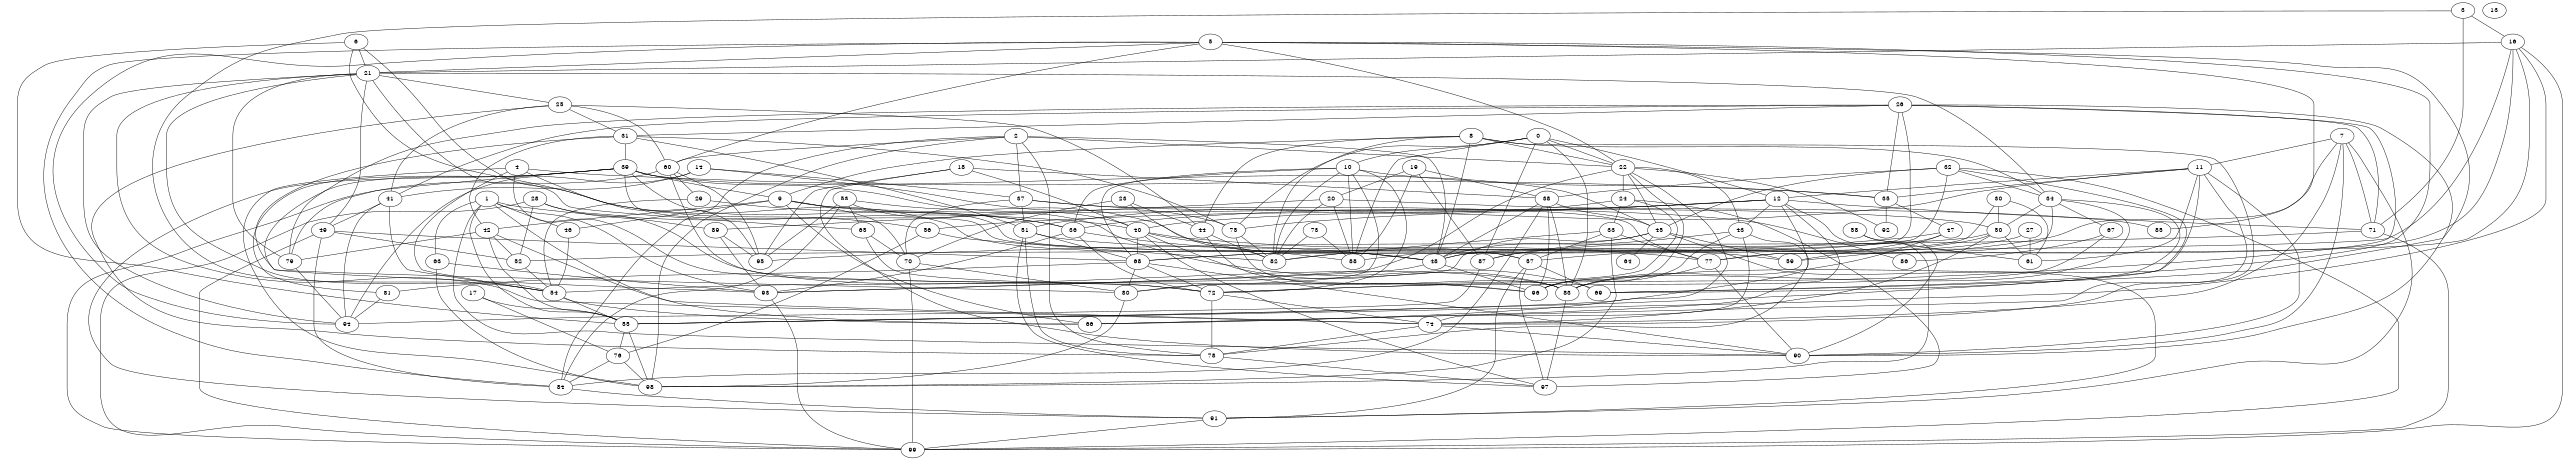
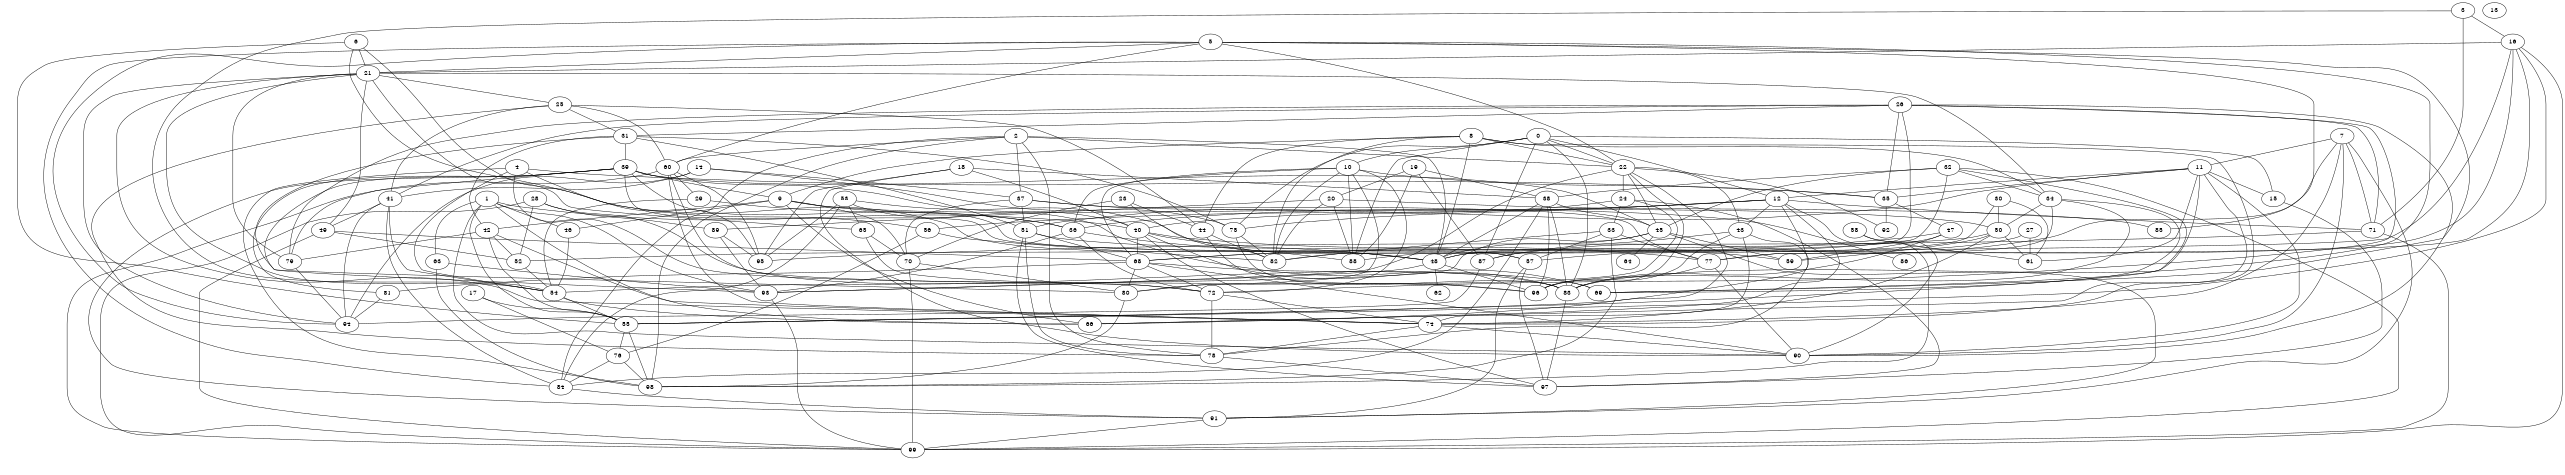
none -> (2273, 199)
(1315, 230) -> none
(2111, 230) -> none
(1562, 276) -> (1370, 272)
none -> (1438, 293)
none -> (1005, 312)
(380, 367) -> (432, 316)
